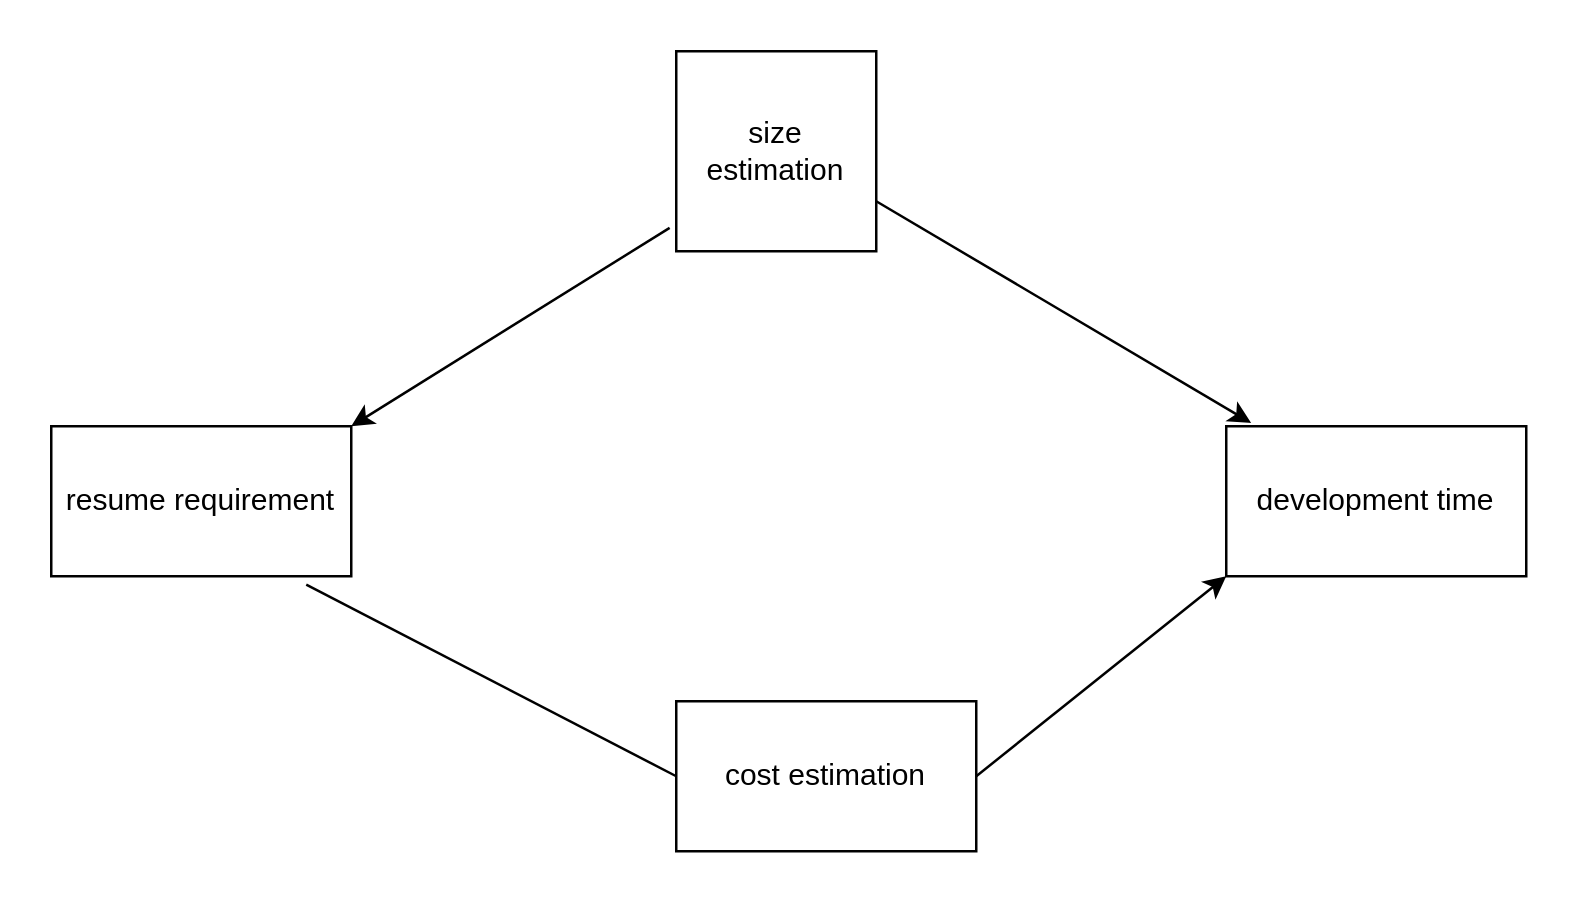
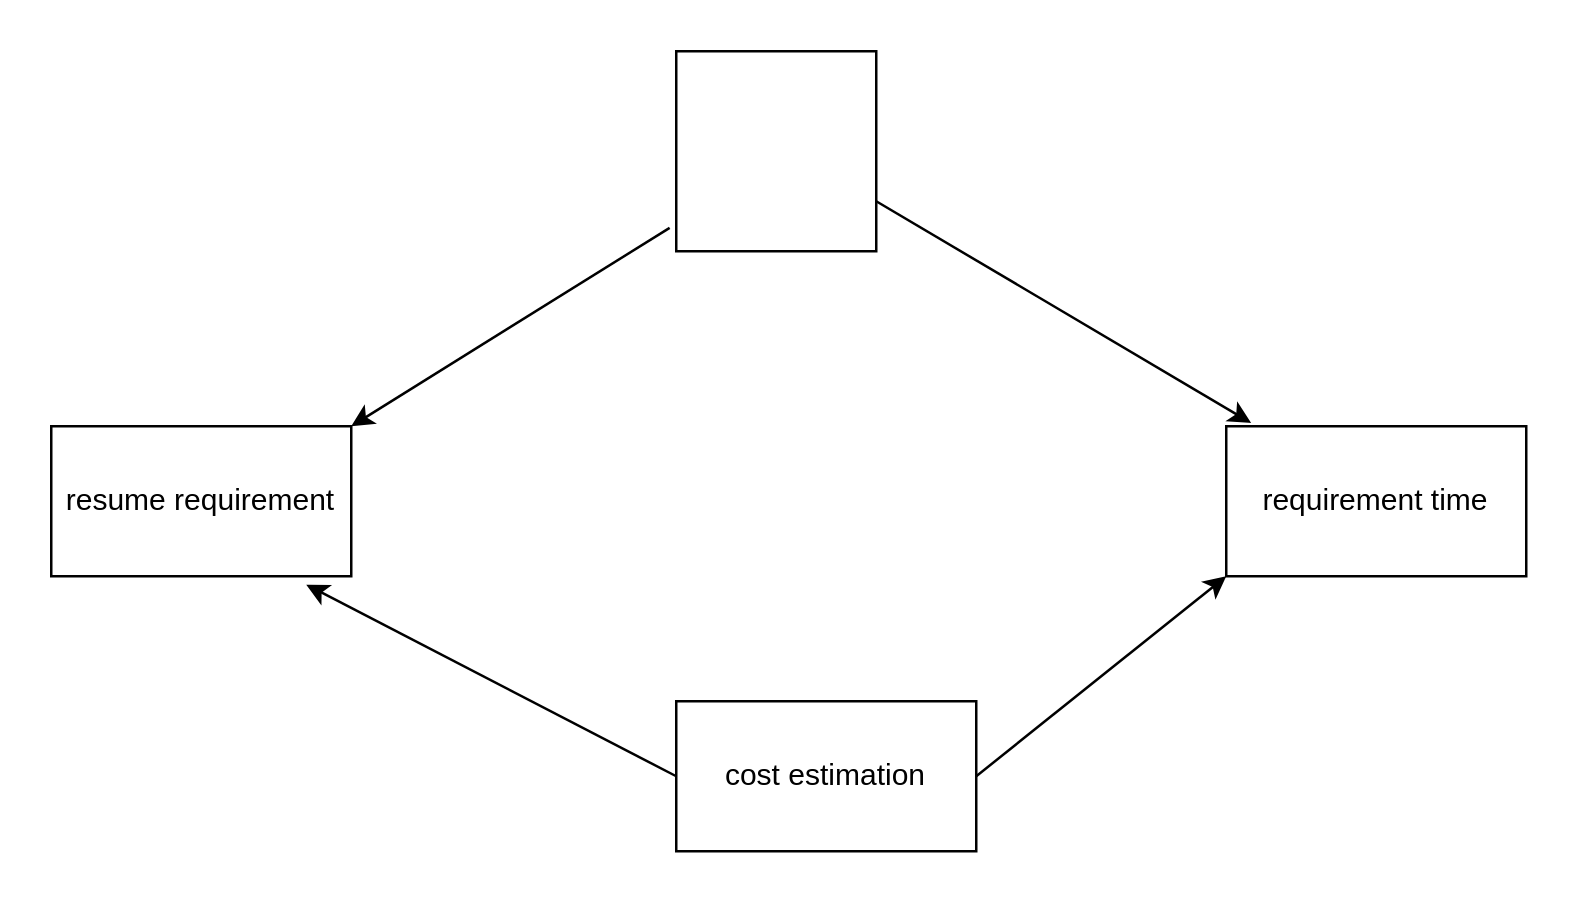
(776, 151) -> none
(1376, 501) -> (1376, 501)
(315, 589) -> (322, 593)
